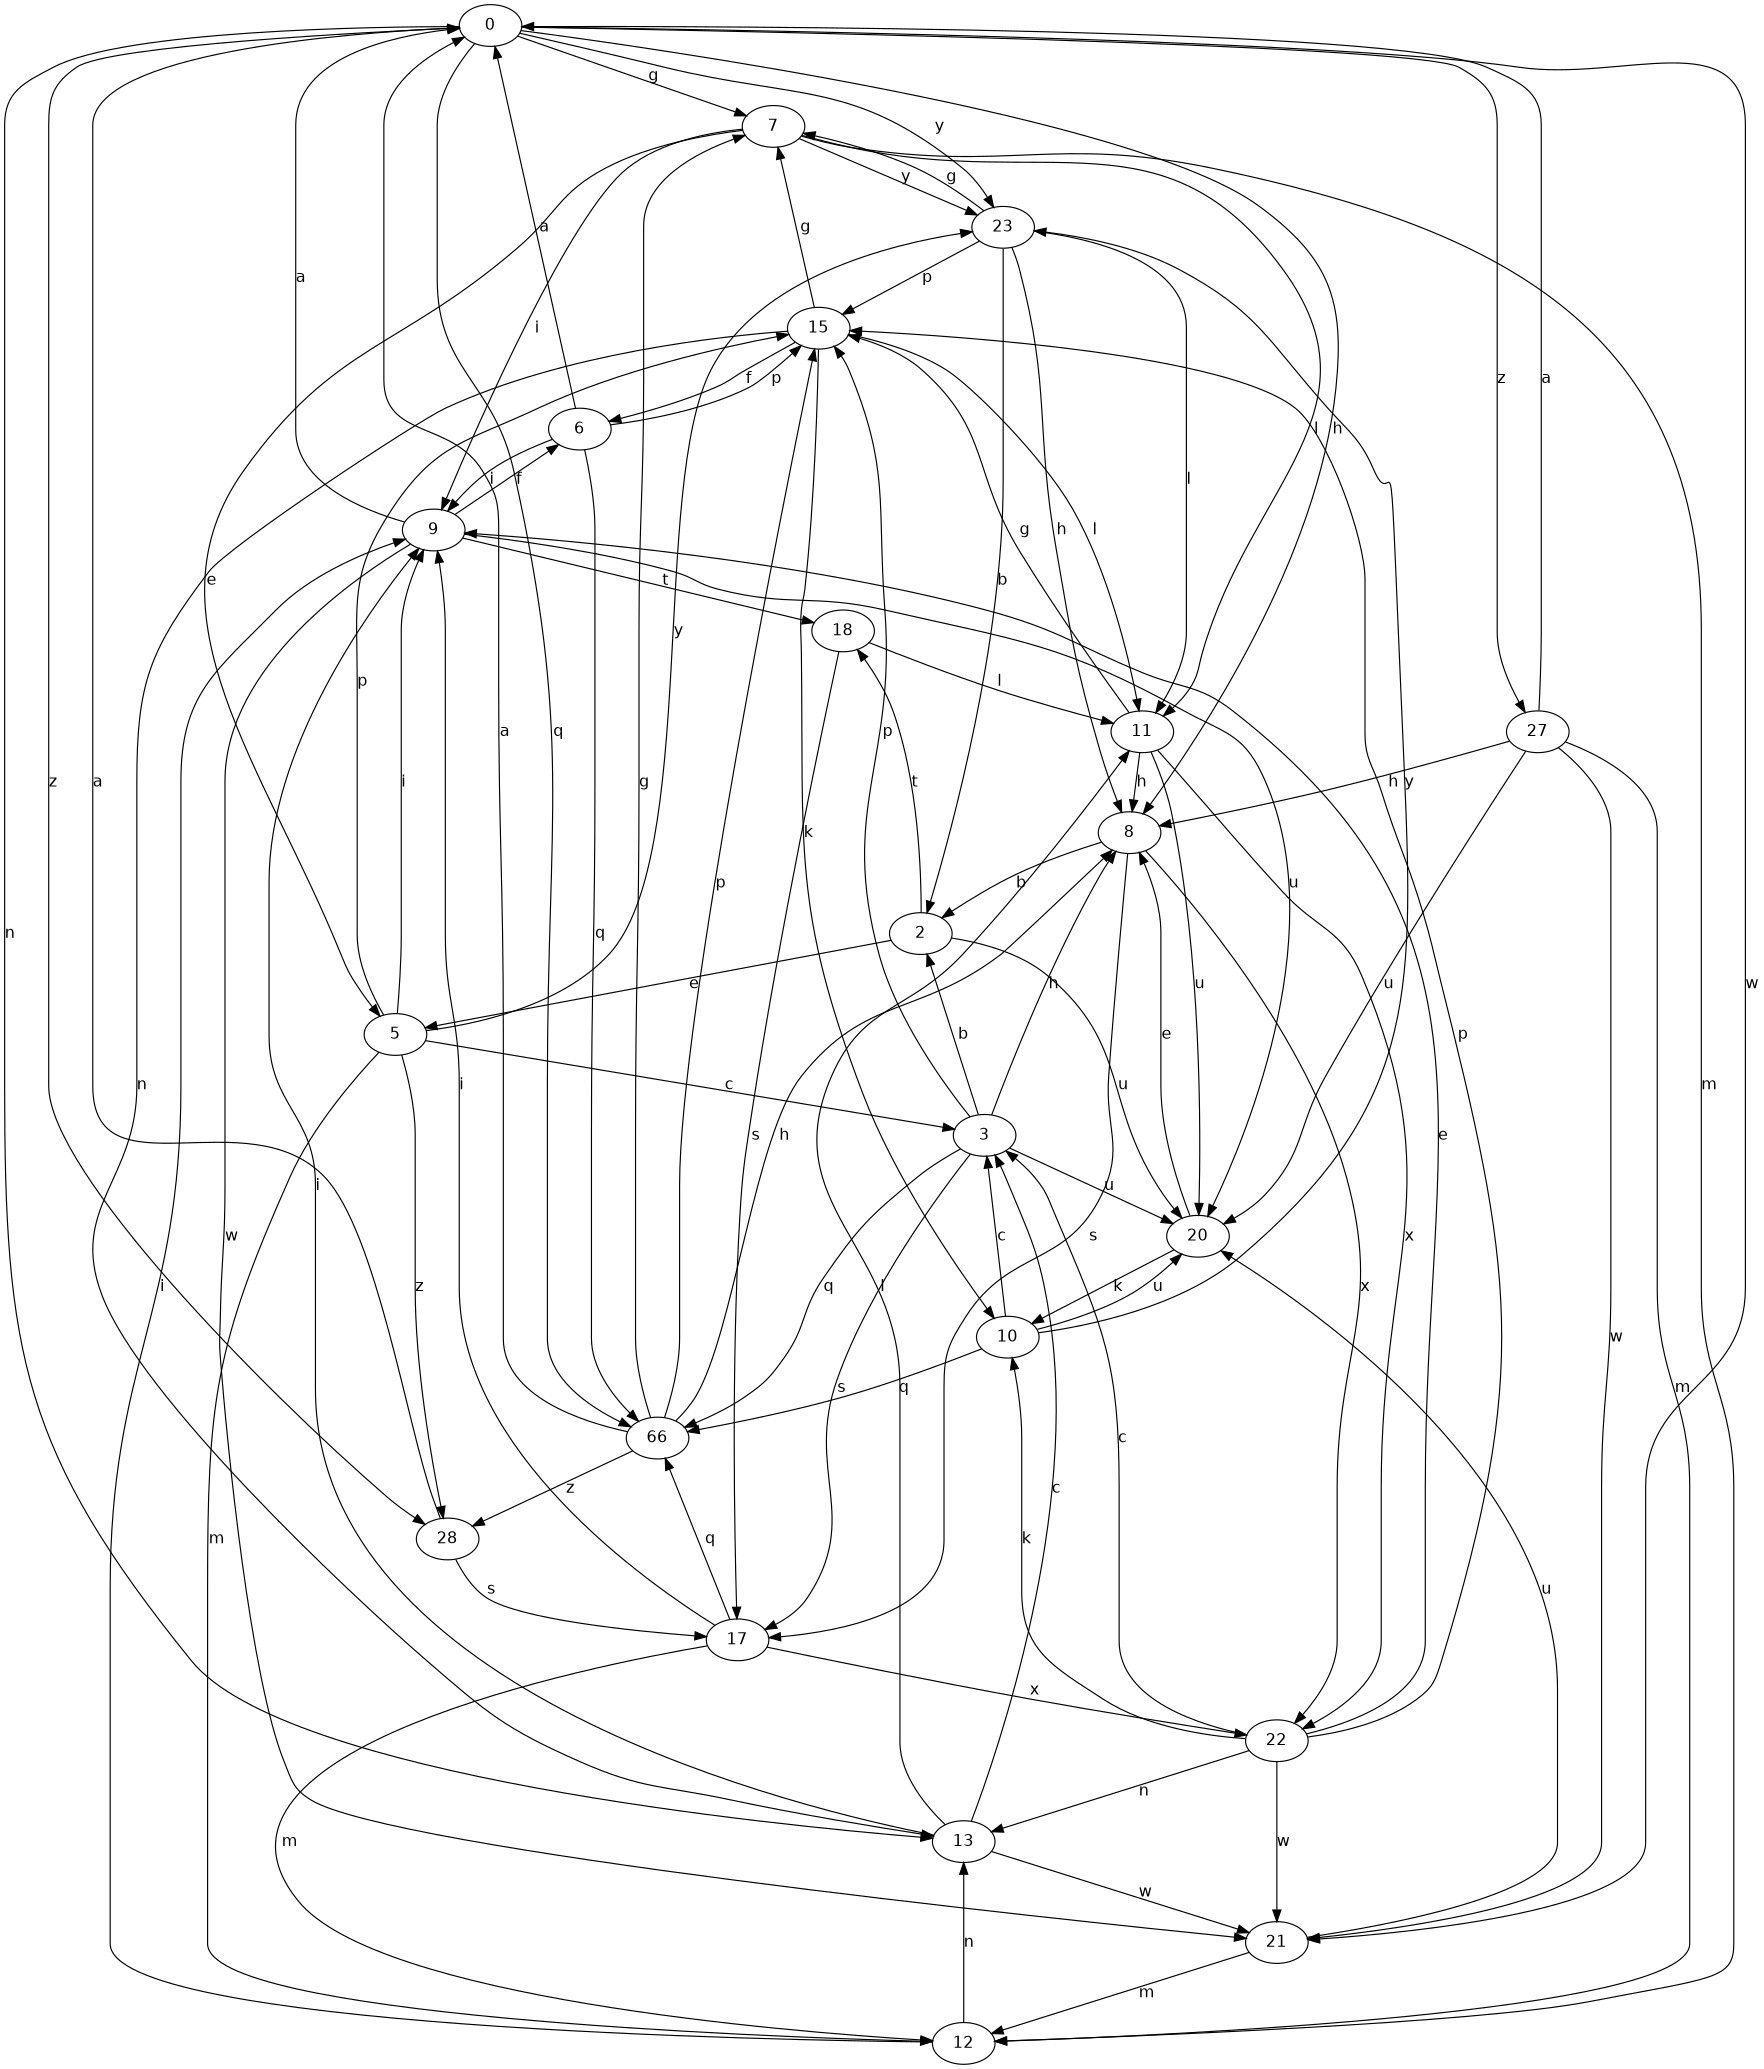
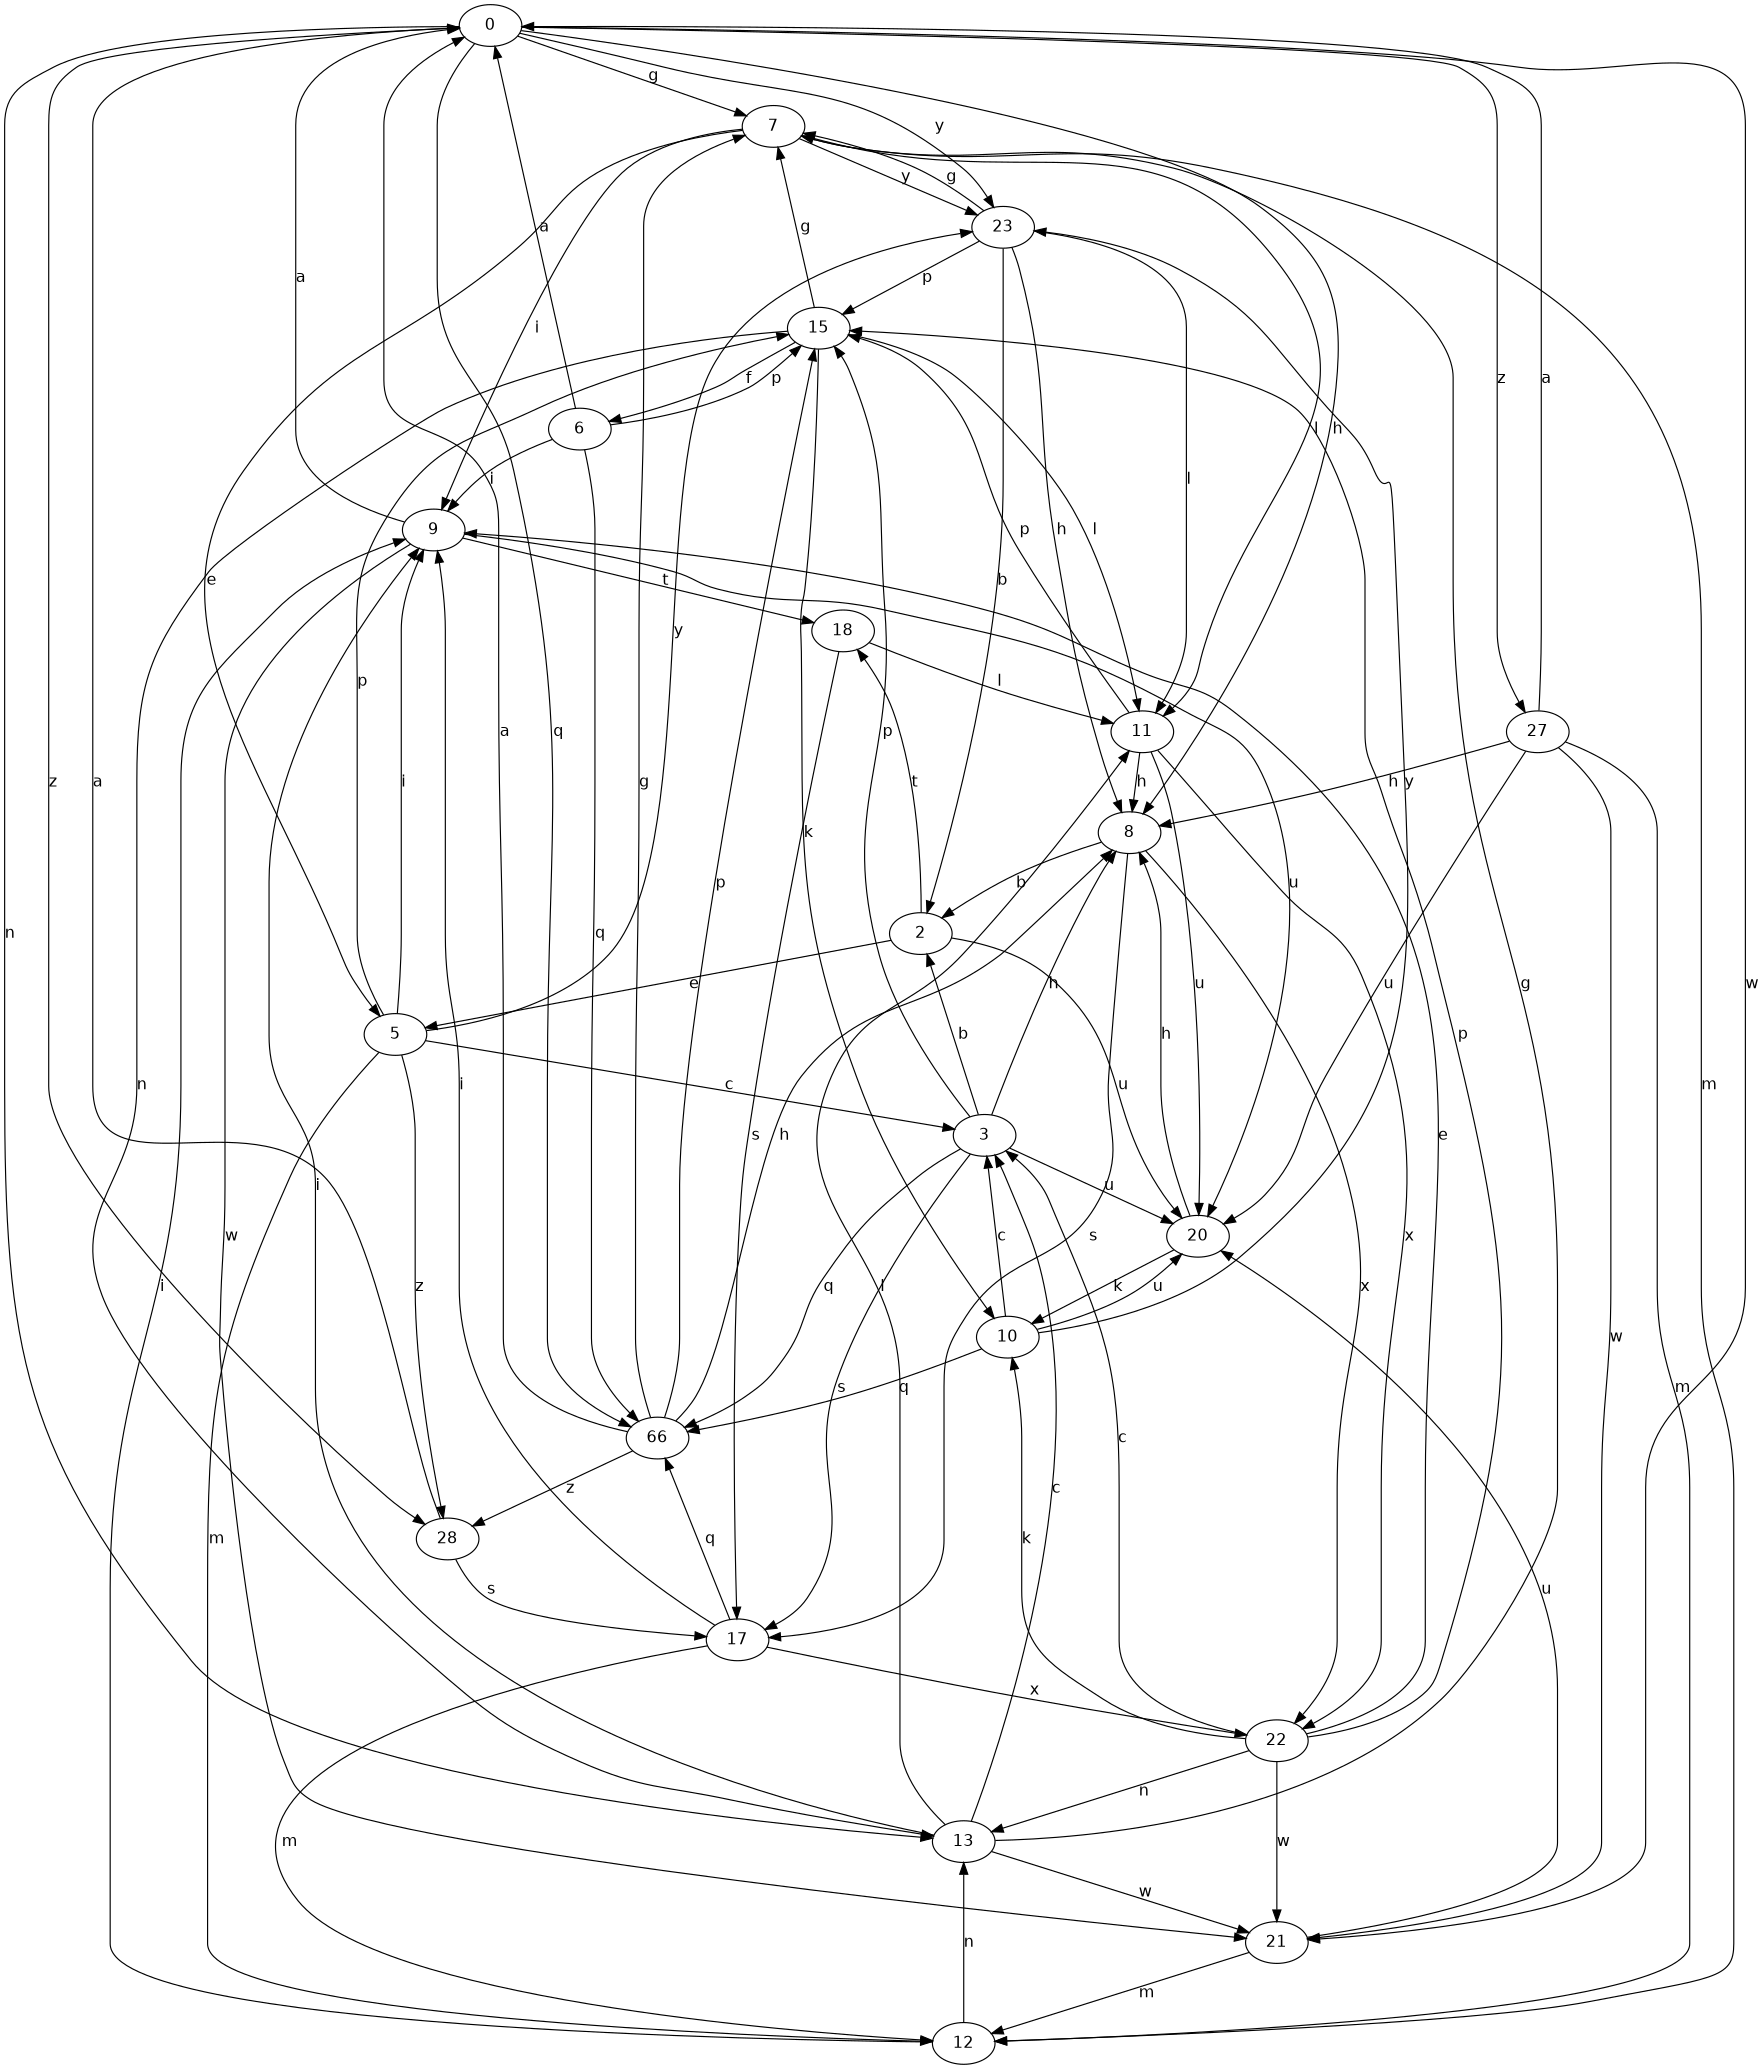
(502, 483) -> none
(1025, 530) -> (1025, 530)
none -> (1505, 931)
(1167, 1034) -> (1167, 1034)
